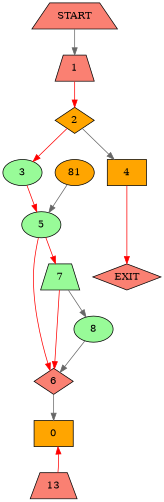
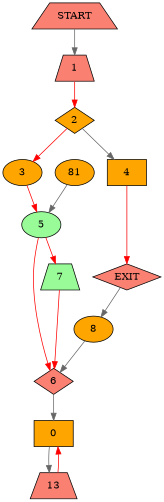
(22, 173) -> (22, 173)
(75, 301) -> (113, 299)
(94, 329) -> (94, 329)
none -> (49, 456)
